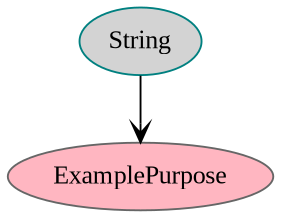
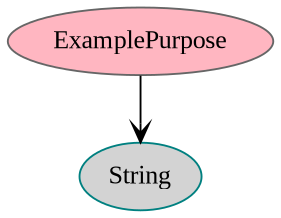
(141, 100) -> (141, 100)
